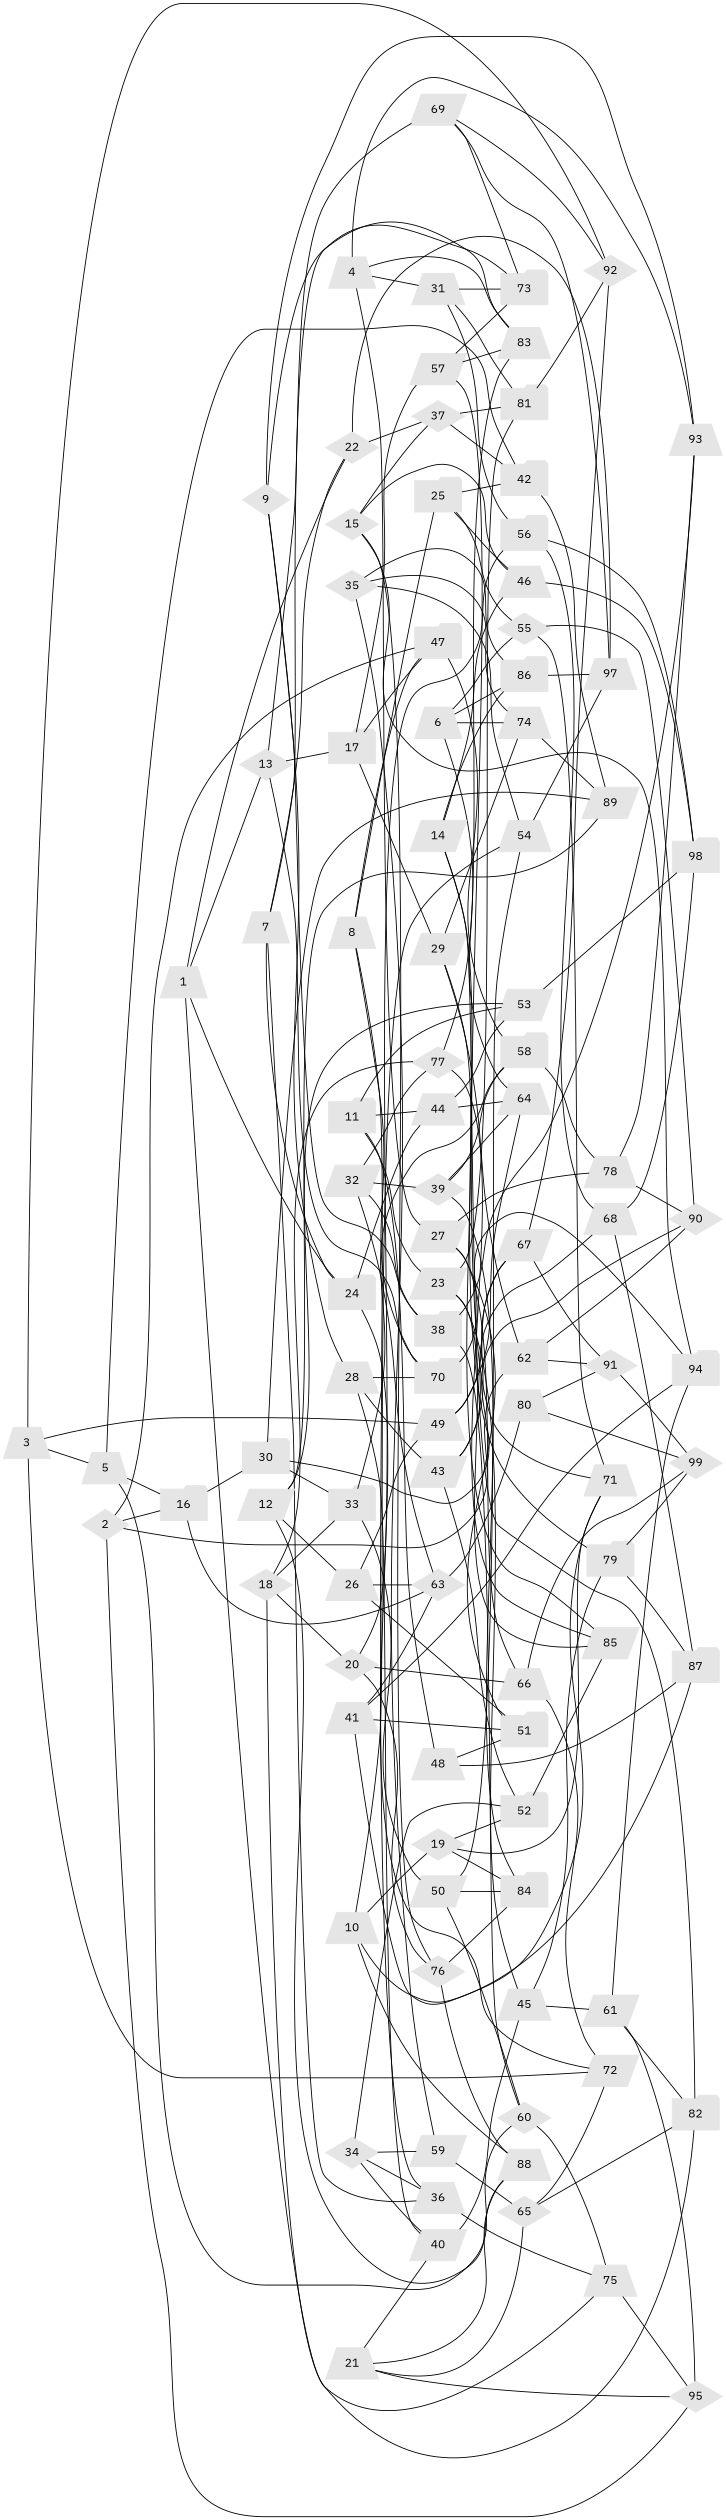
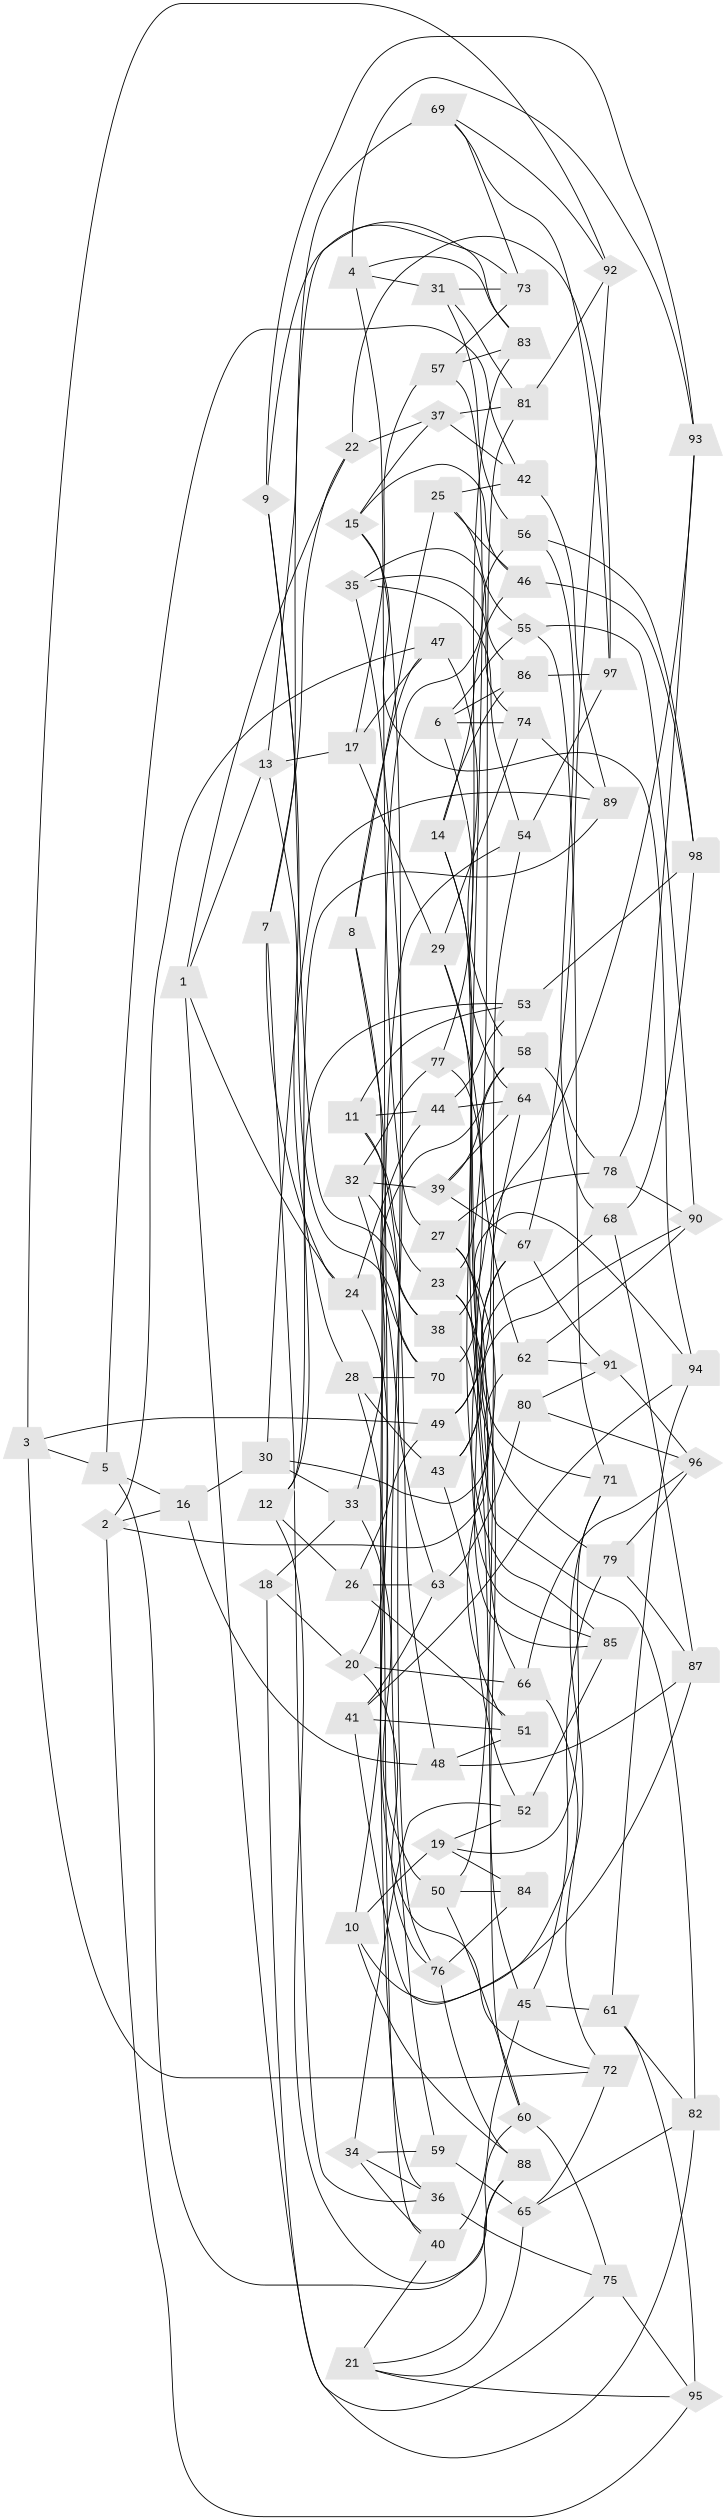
(295, 1285) -> none
(696, 1463) -> (696, 1463)
(491, 1534) -> (479, 1216)
(280, 1622) -> (259, 1676)
